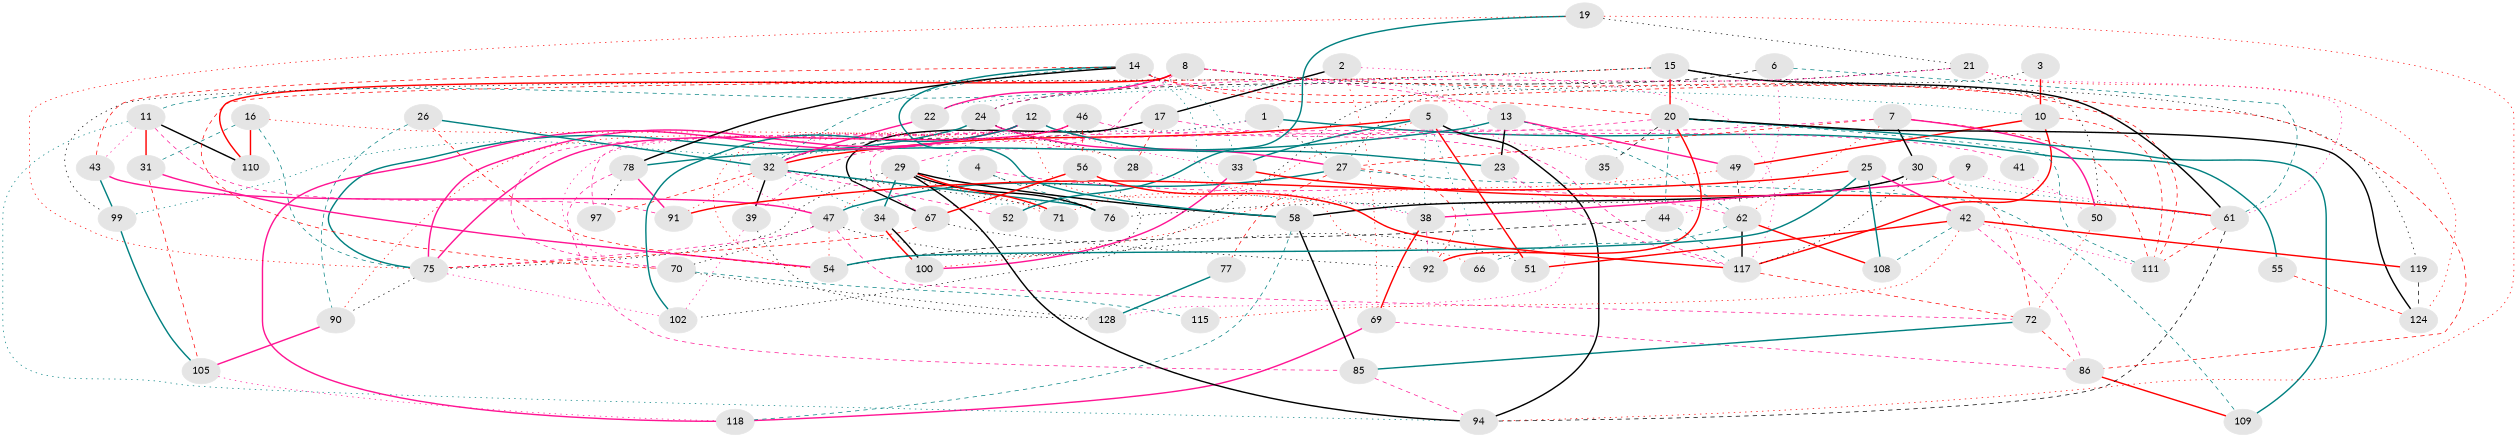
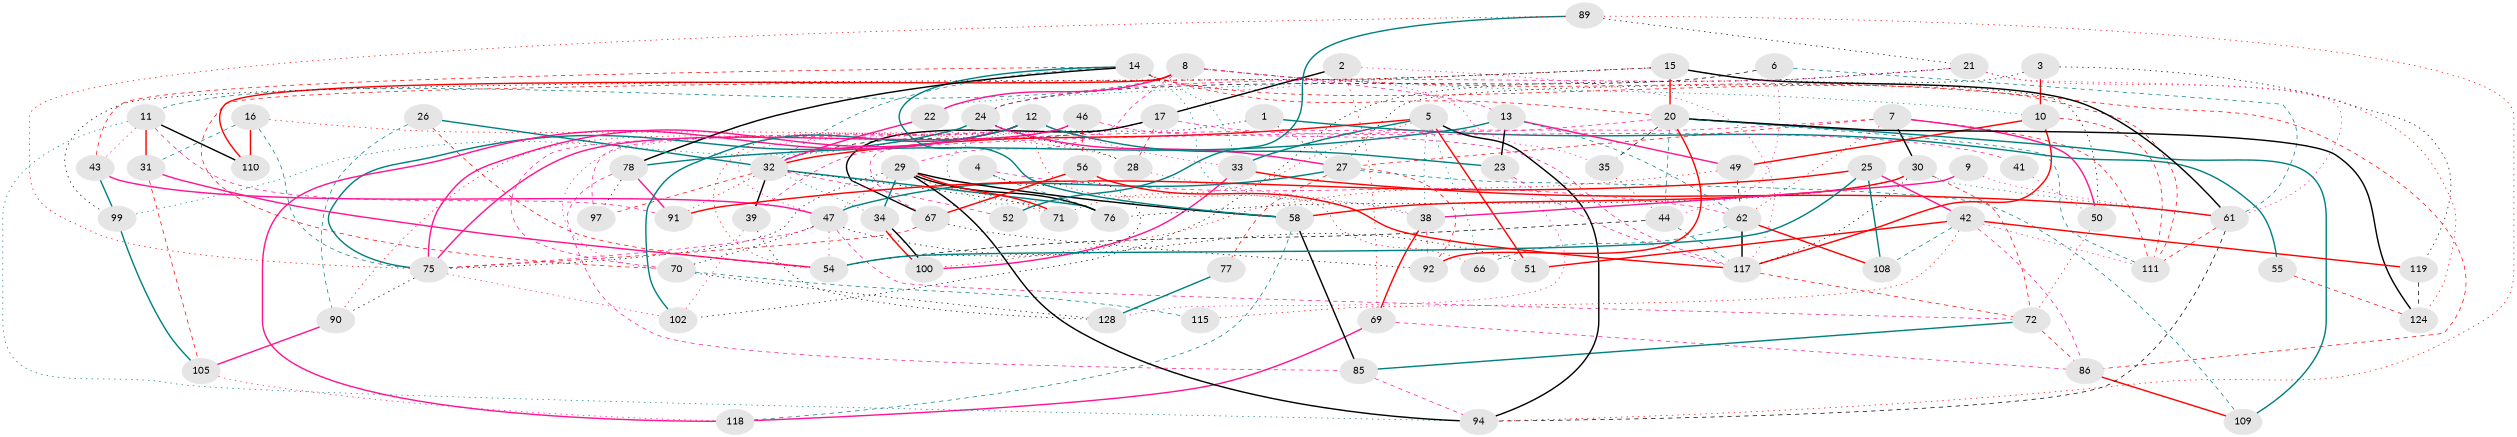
(1585, 16) -> (1585, 16)
(2087, 94) -> (2251, 82)
(1609, 201) -> (1609, 201)
